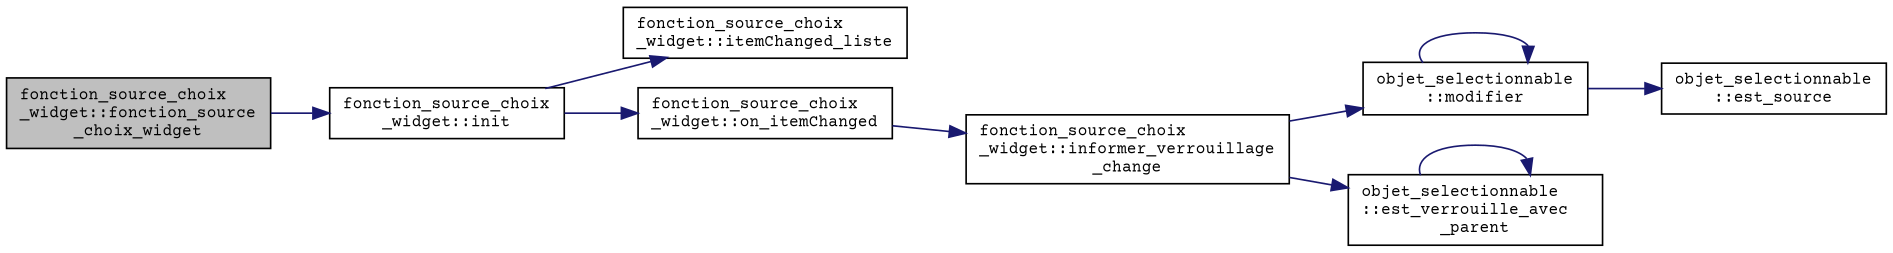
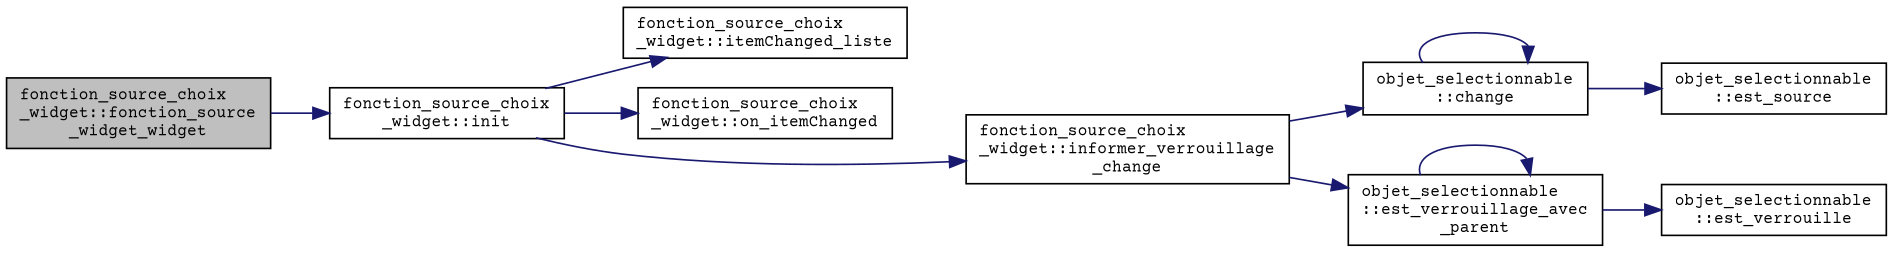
(1475, 89) -> (1475, 89)
(139, 113) -> (139, 113)
(921, 129) -> (742, 163)
(1475, 210) -> (1475, 210)
none -> (1774, 210)
